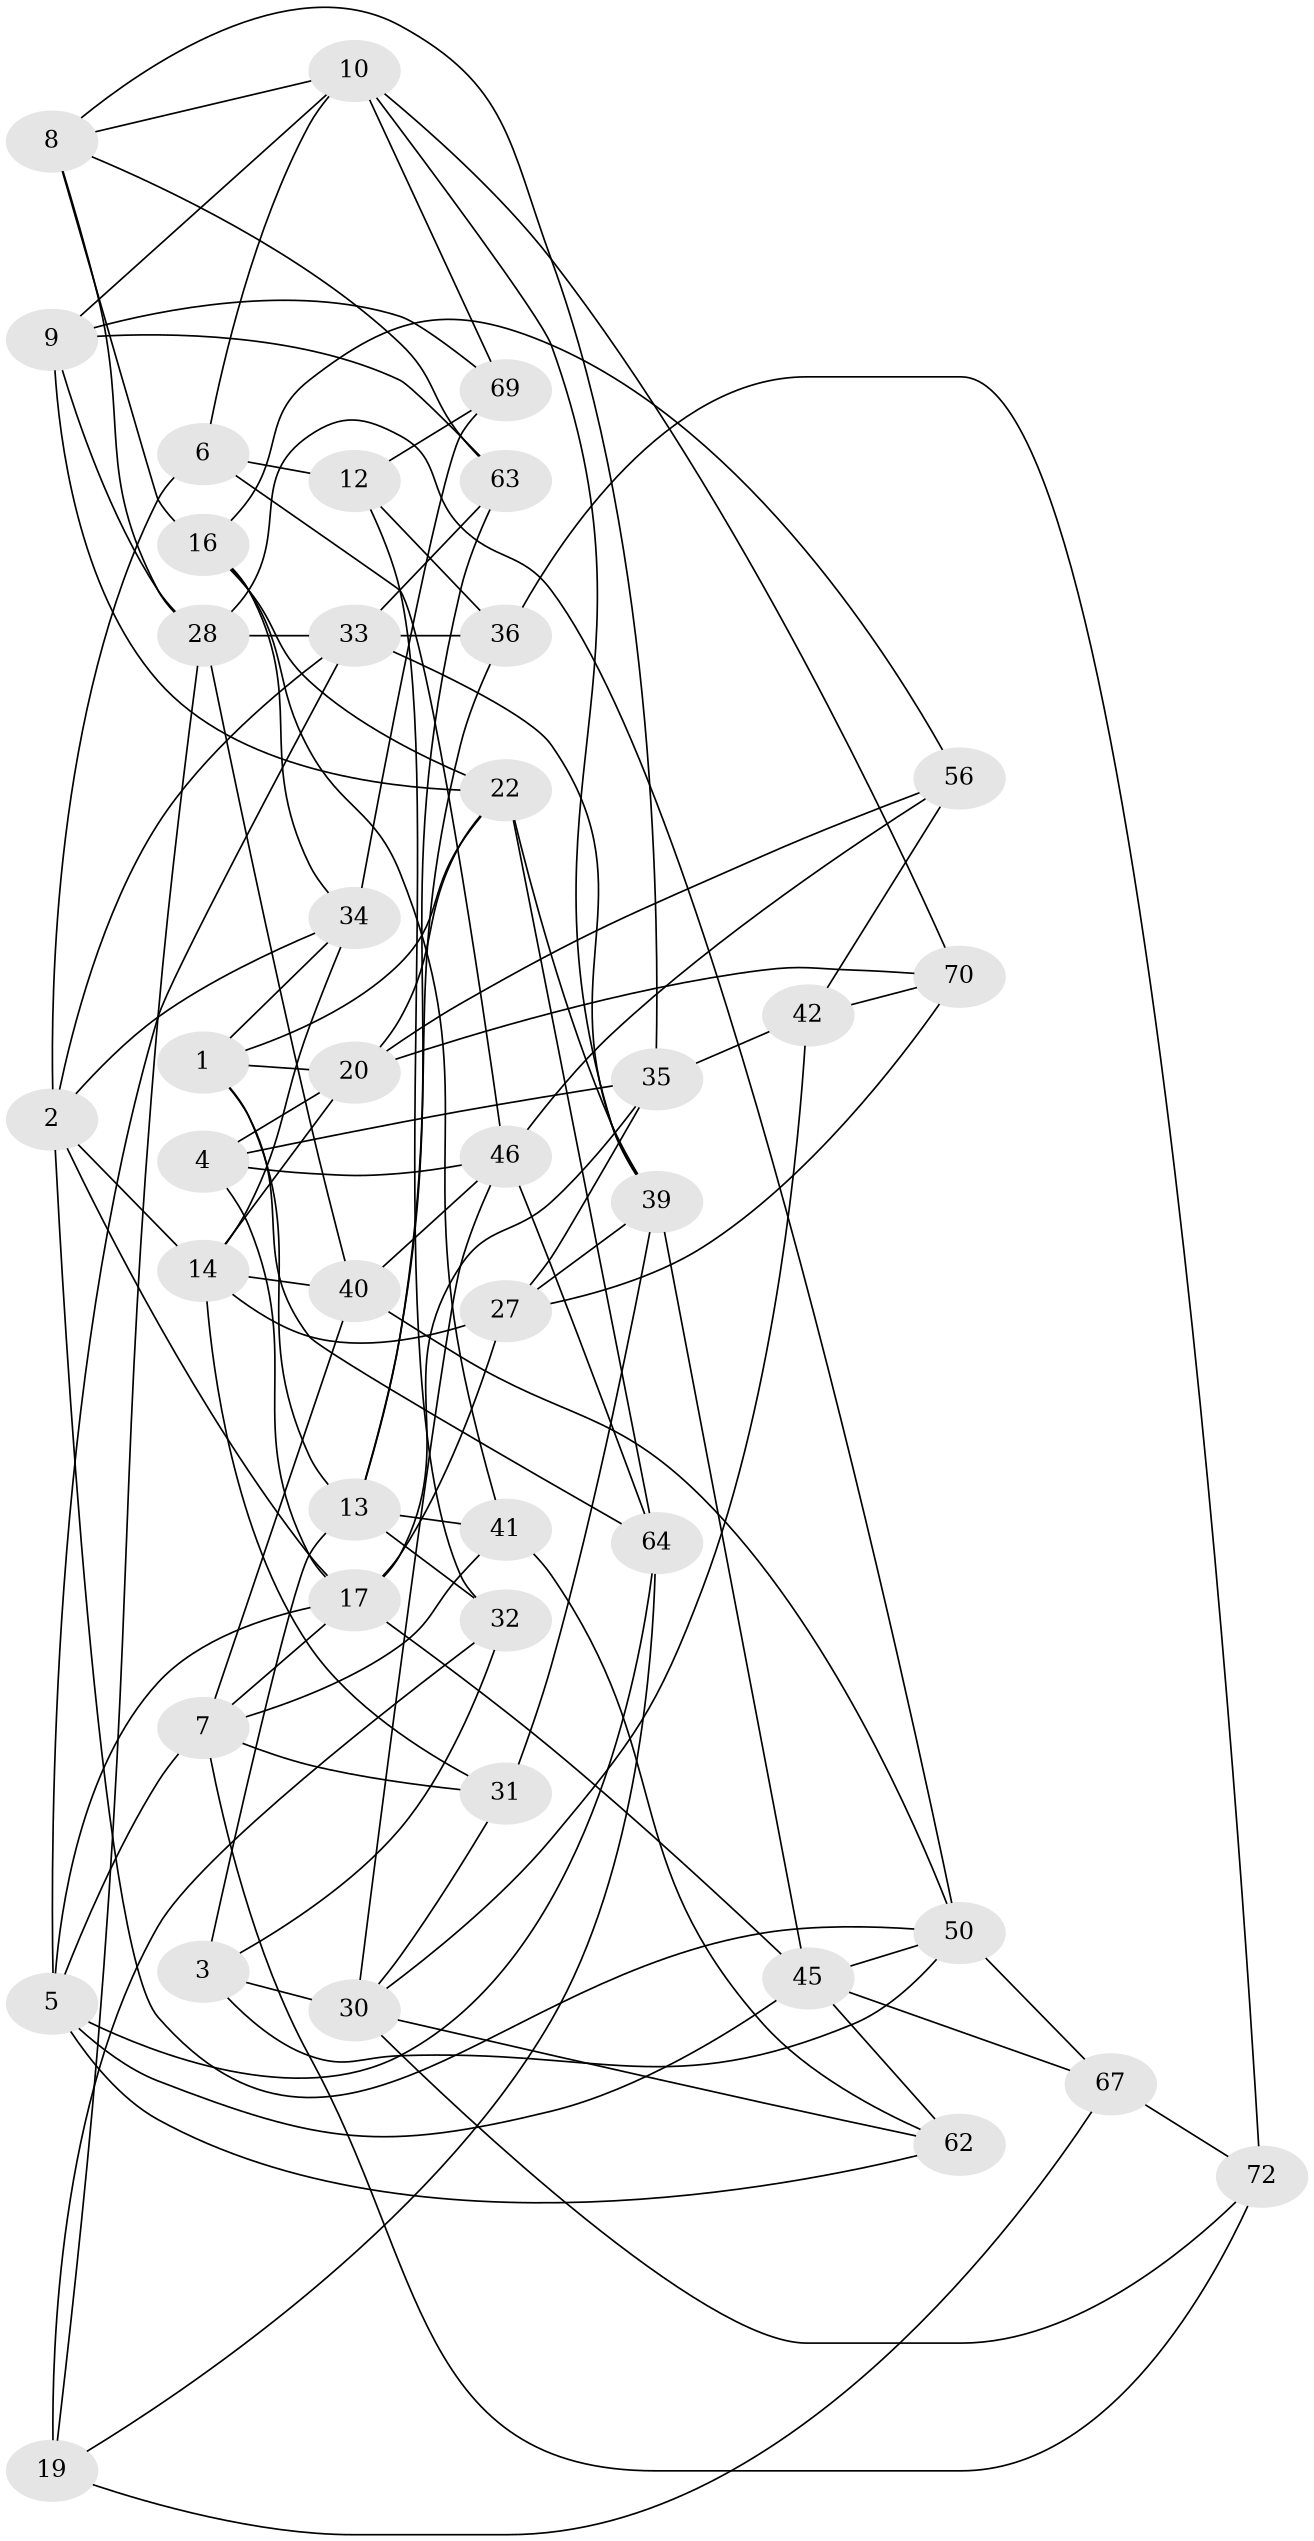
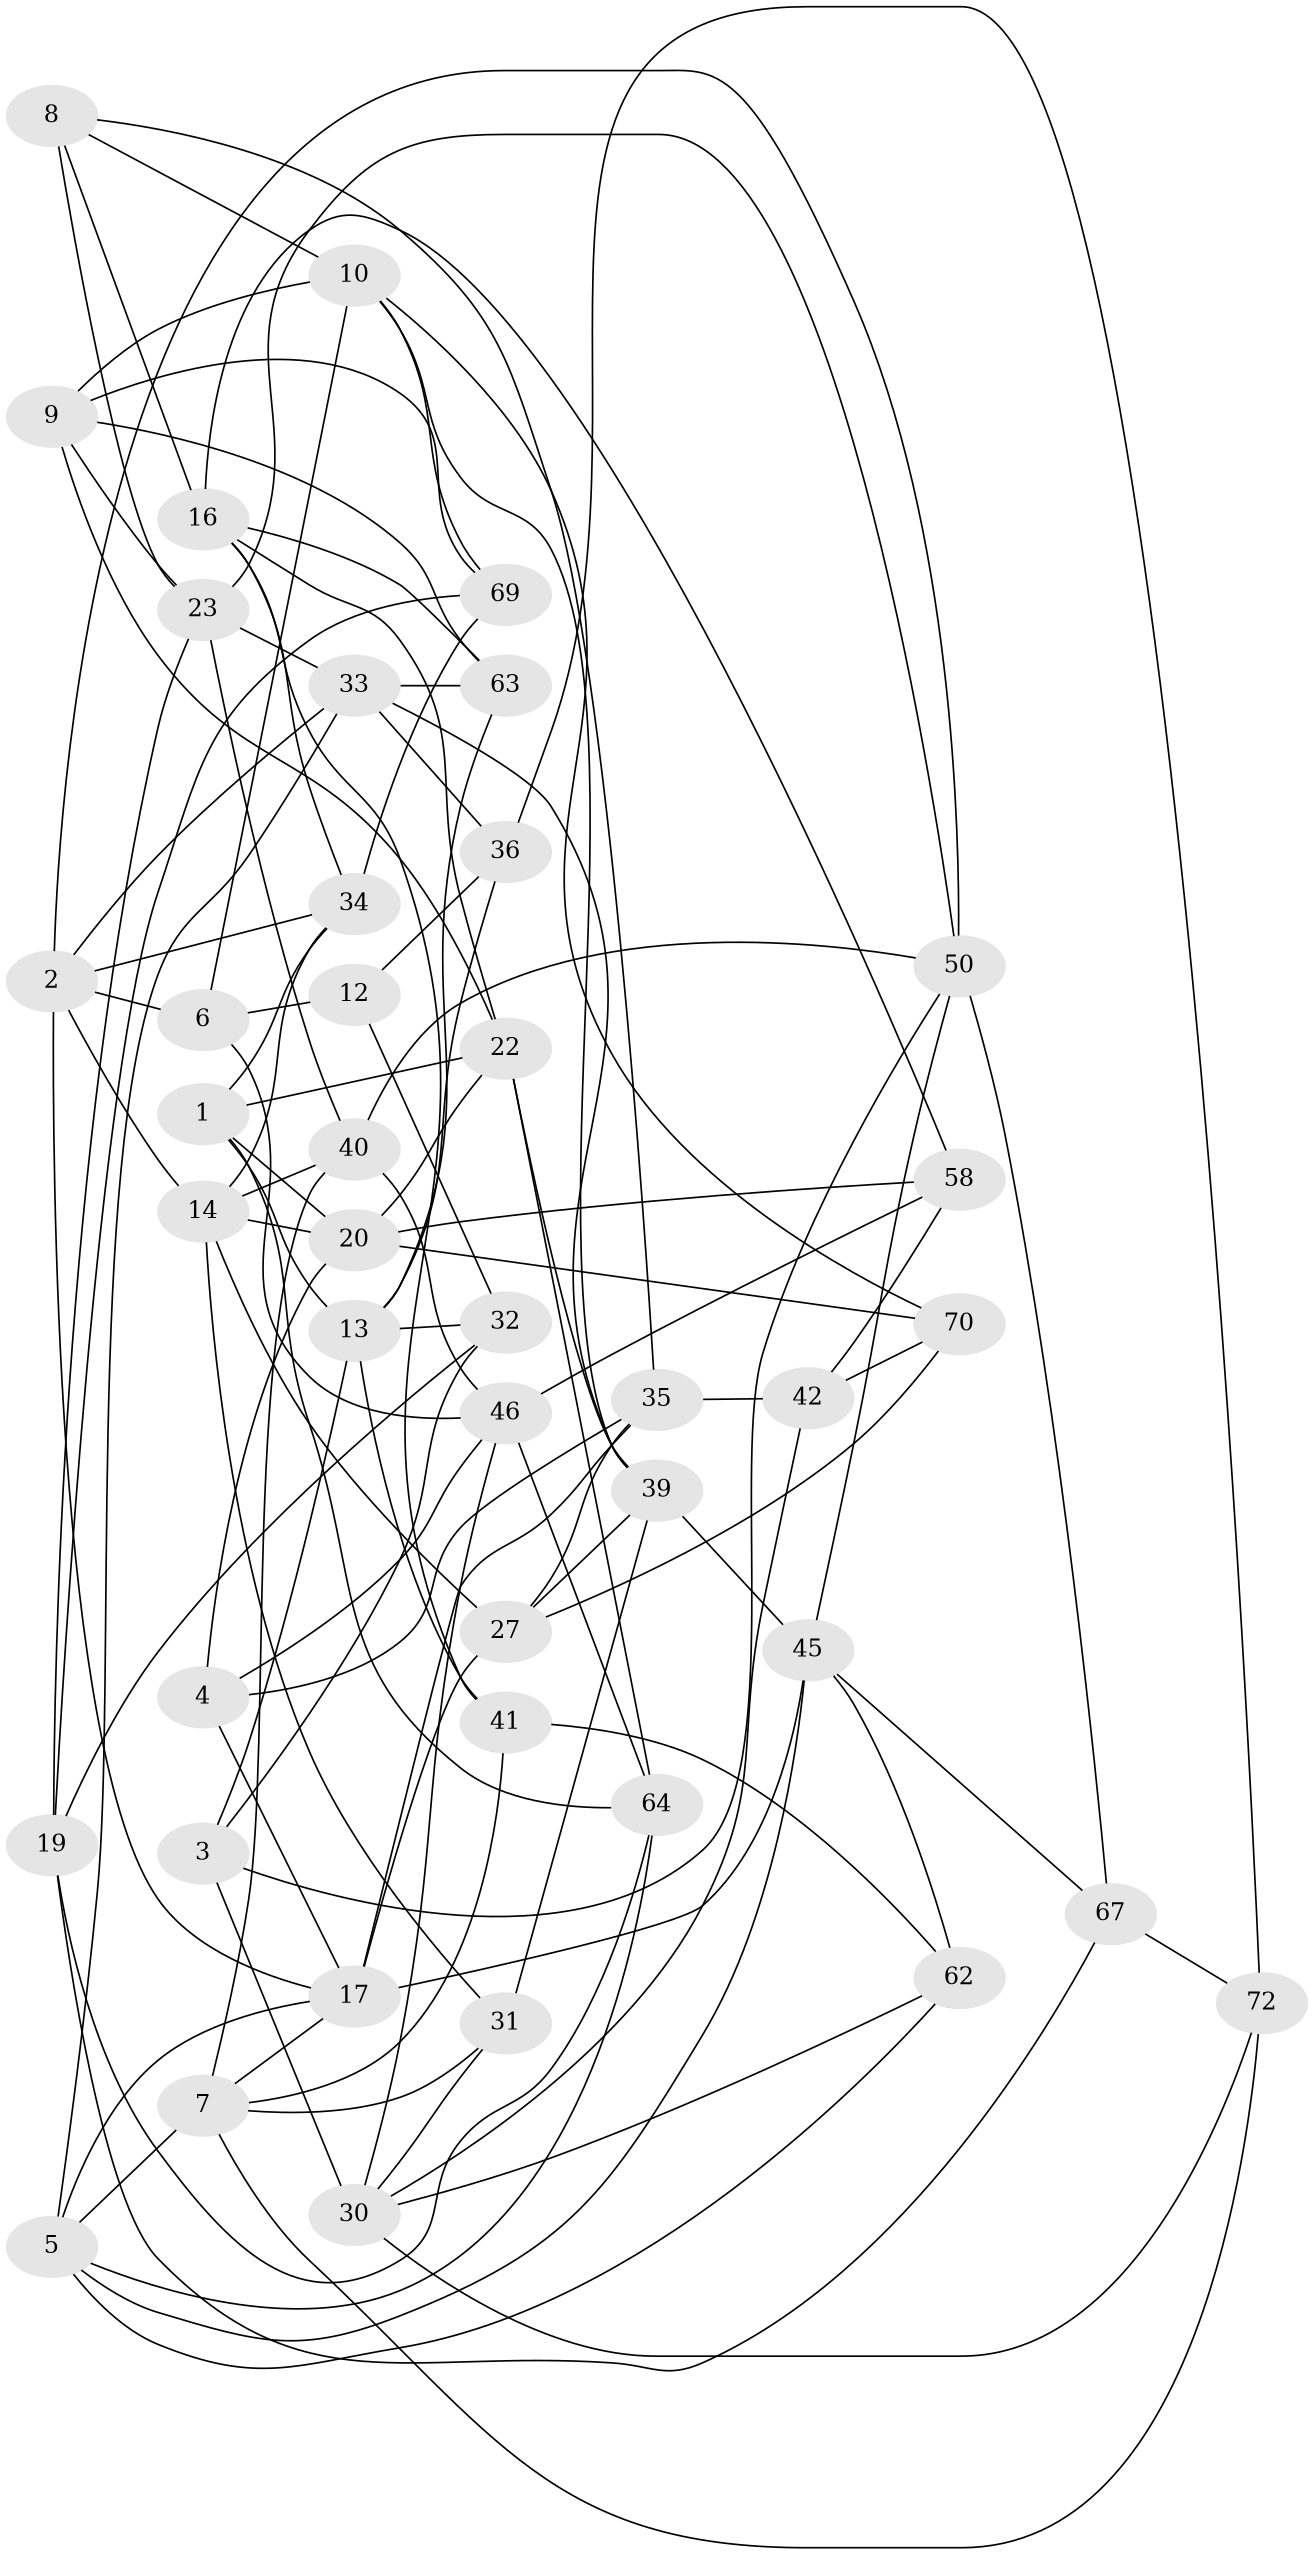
(312, 274) -> (377, 572)
(430, 436) -> (114, 1123)
(203, 636) -> (203, 610)
(960, 778) -> (960, 1180)
